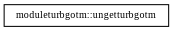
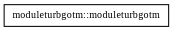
(86, 16) -> (86, 16)
